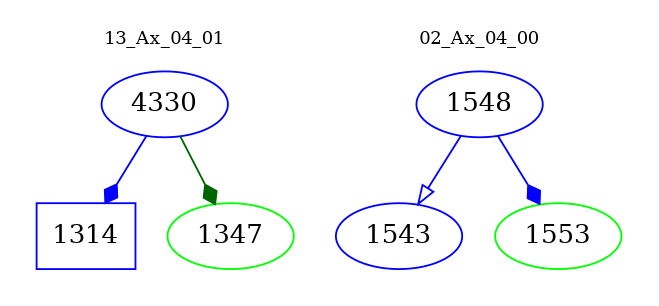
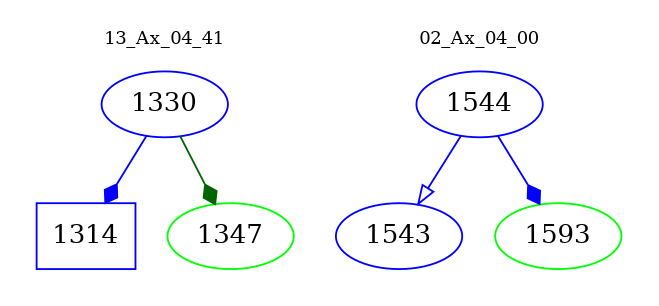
(165, 39) -> (165, 39)
(165, 104) -> (165, 104)
(480, 104) -> (480, 104)
(558, 236) -> (558, 236)
